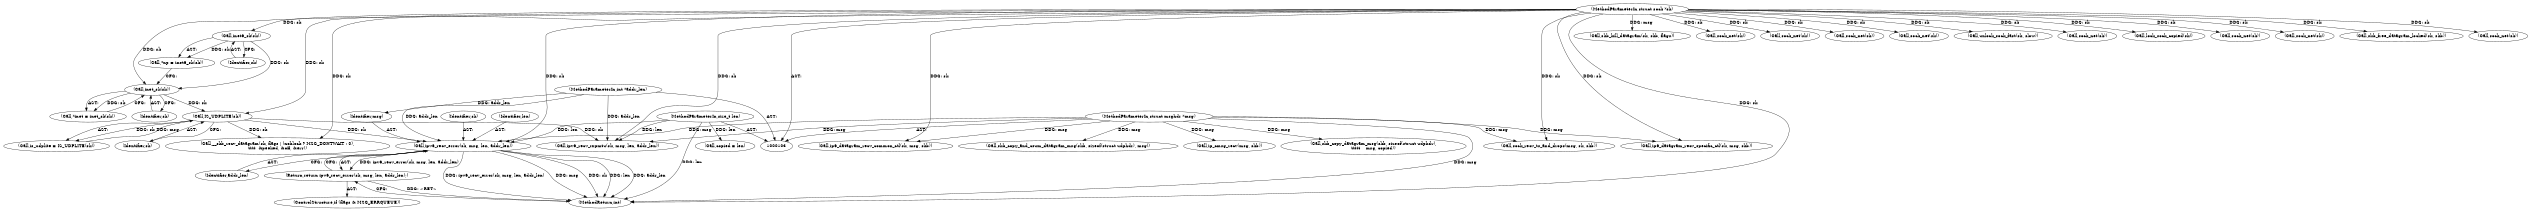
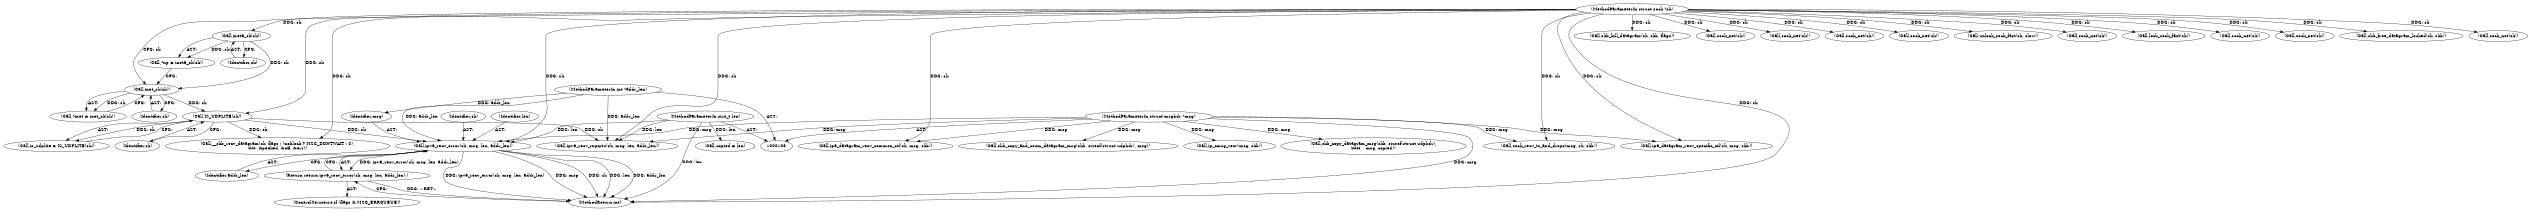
(1086, 17) -> none
(1641, 23) -> (1641, 23)
(2164, 36) -> (2164, 36)
(152, 49) -> (152, 49)
(168, 130) -> (168, 130)
